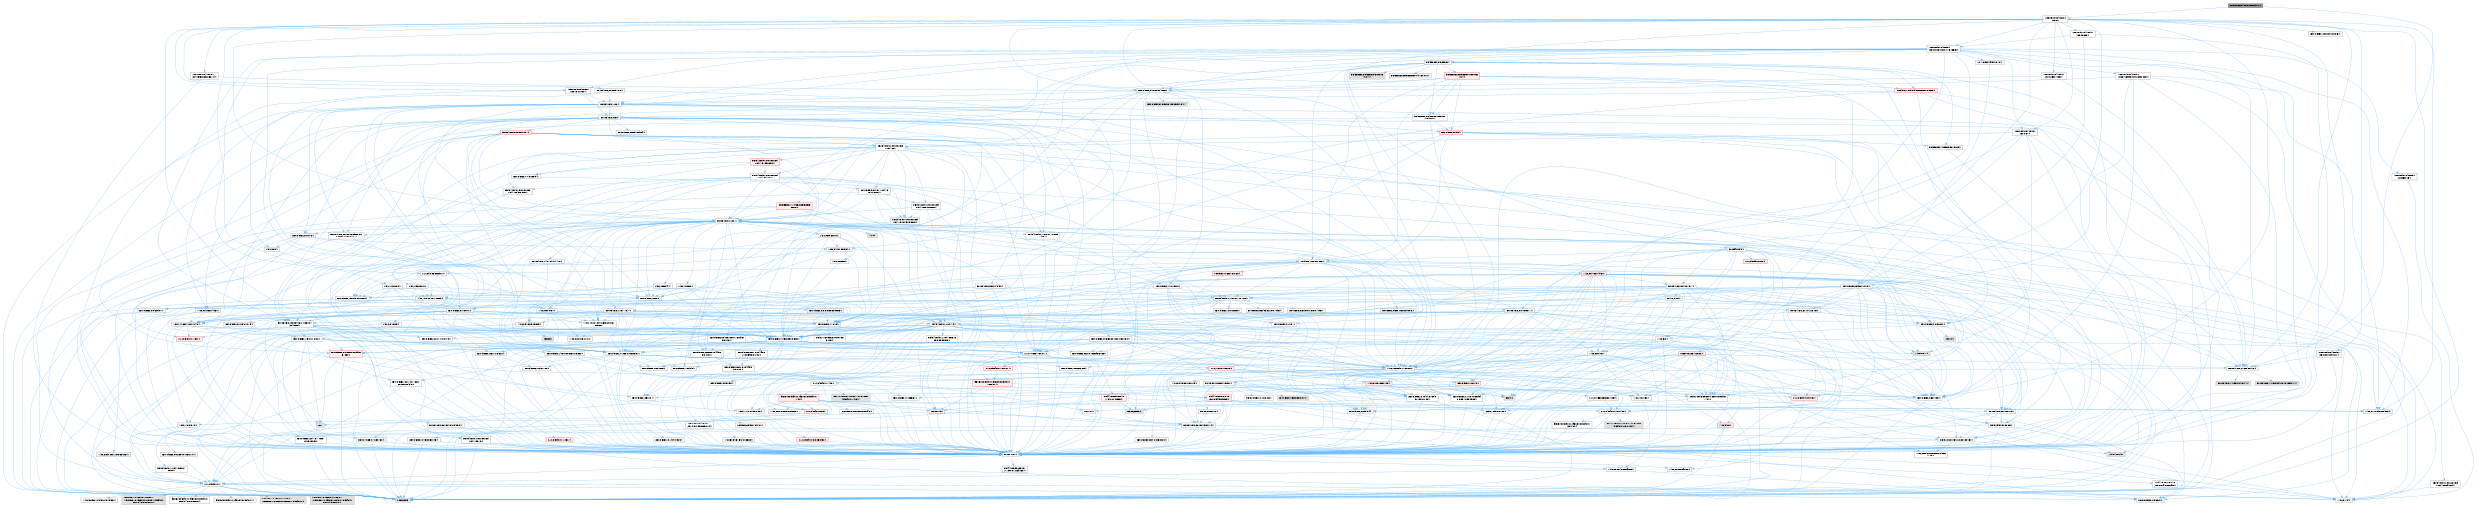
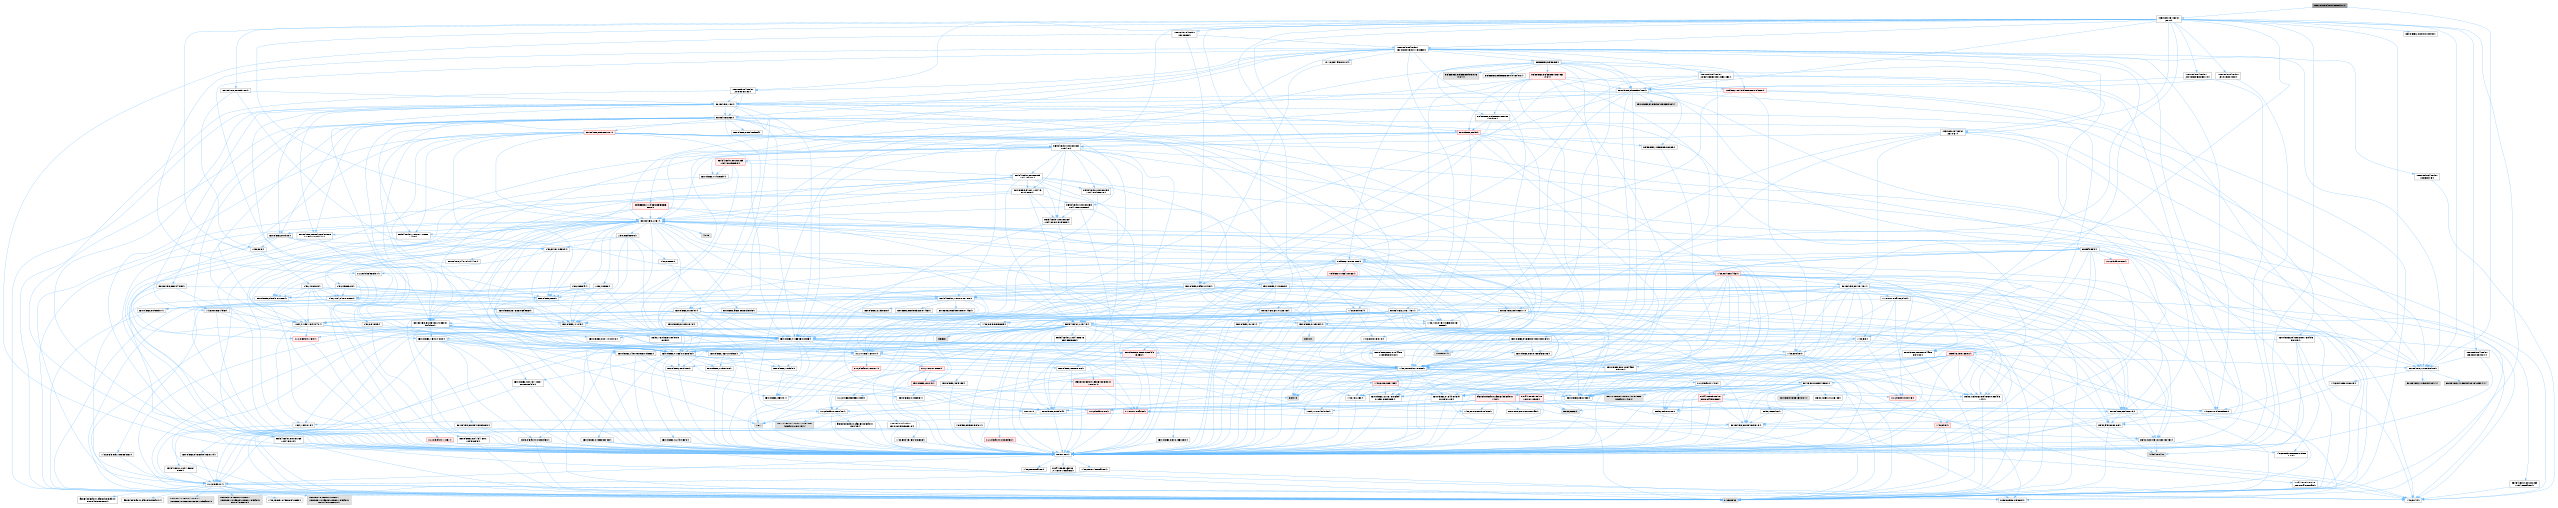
(1674, 298) -> (1896, 298)
(937, 412) -> (1135, 412)
(1649, 438) -> (1231, 451)
(371, 440) -> (535, 440)
(1752, 457) -> (1495, 451)
